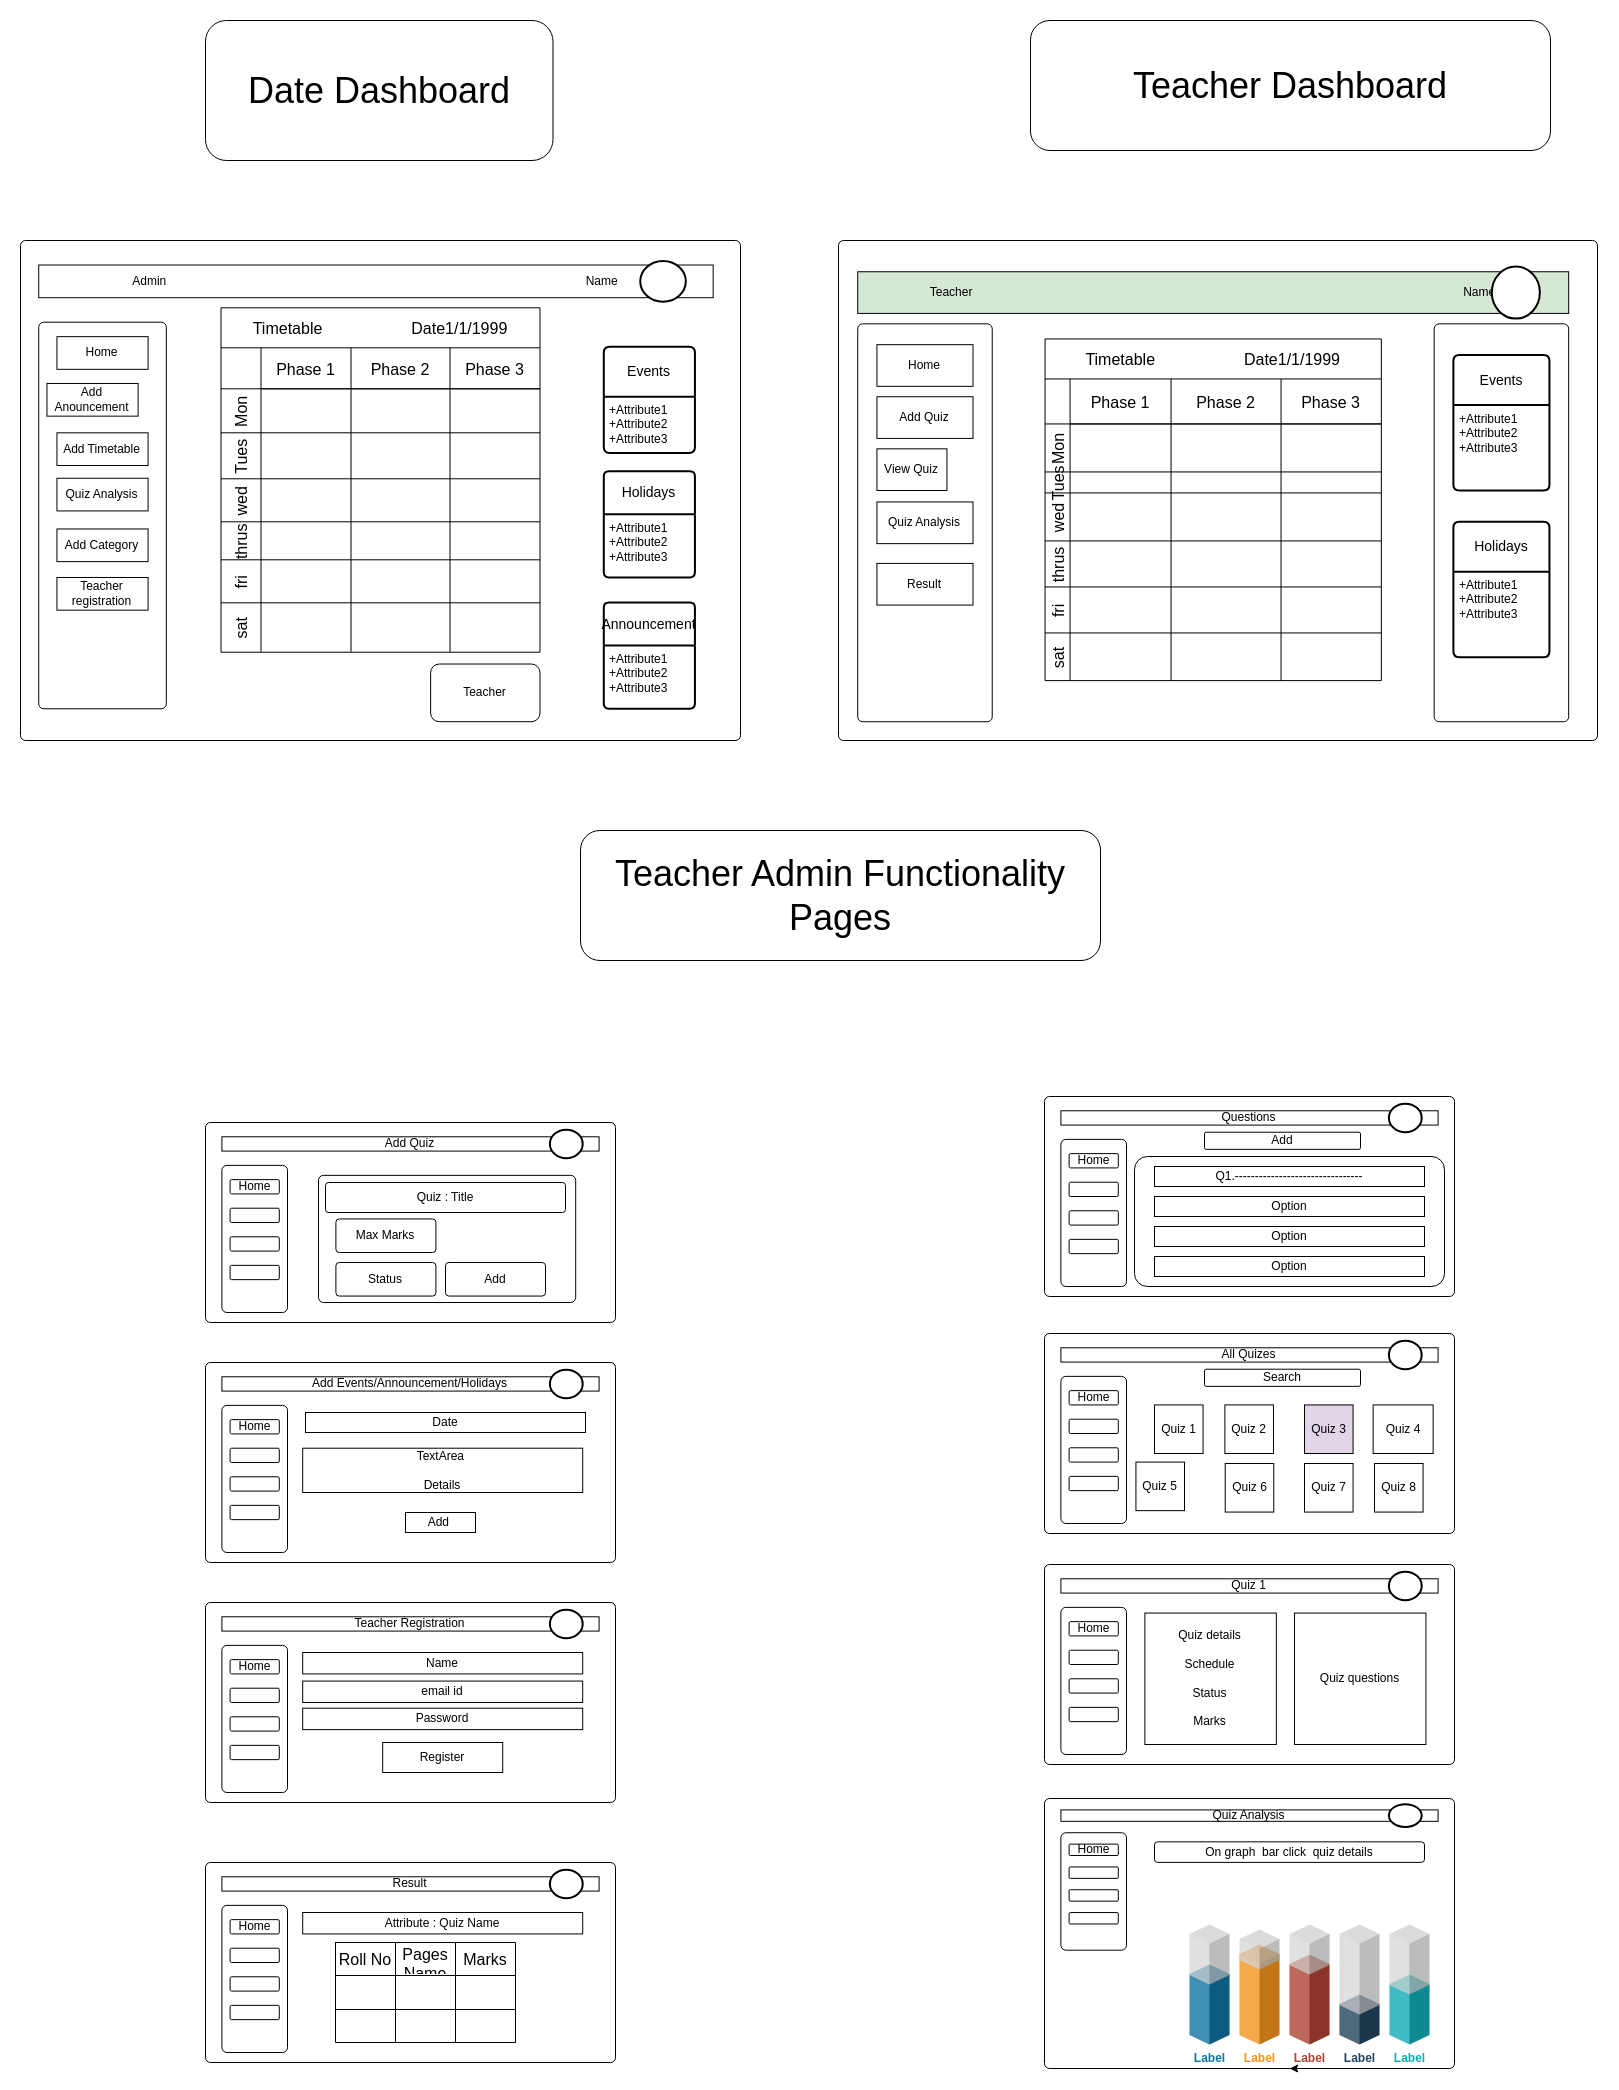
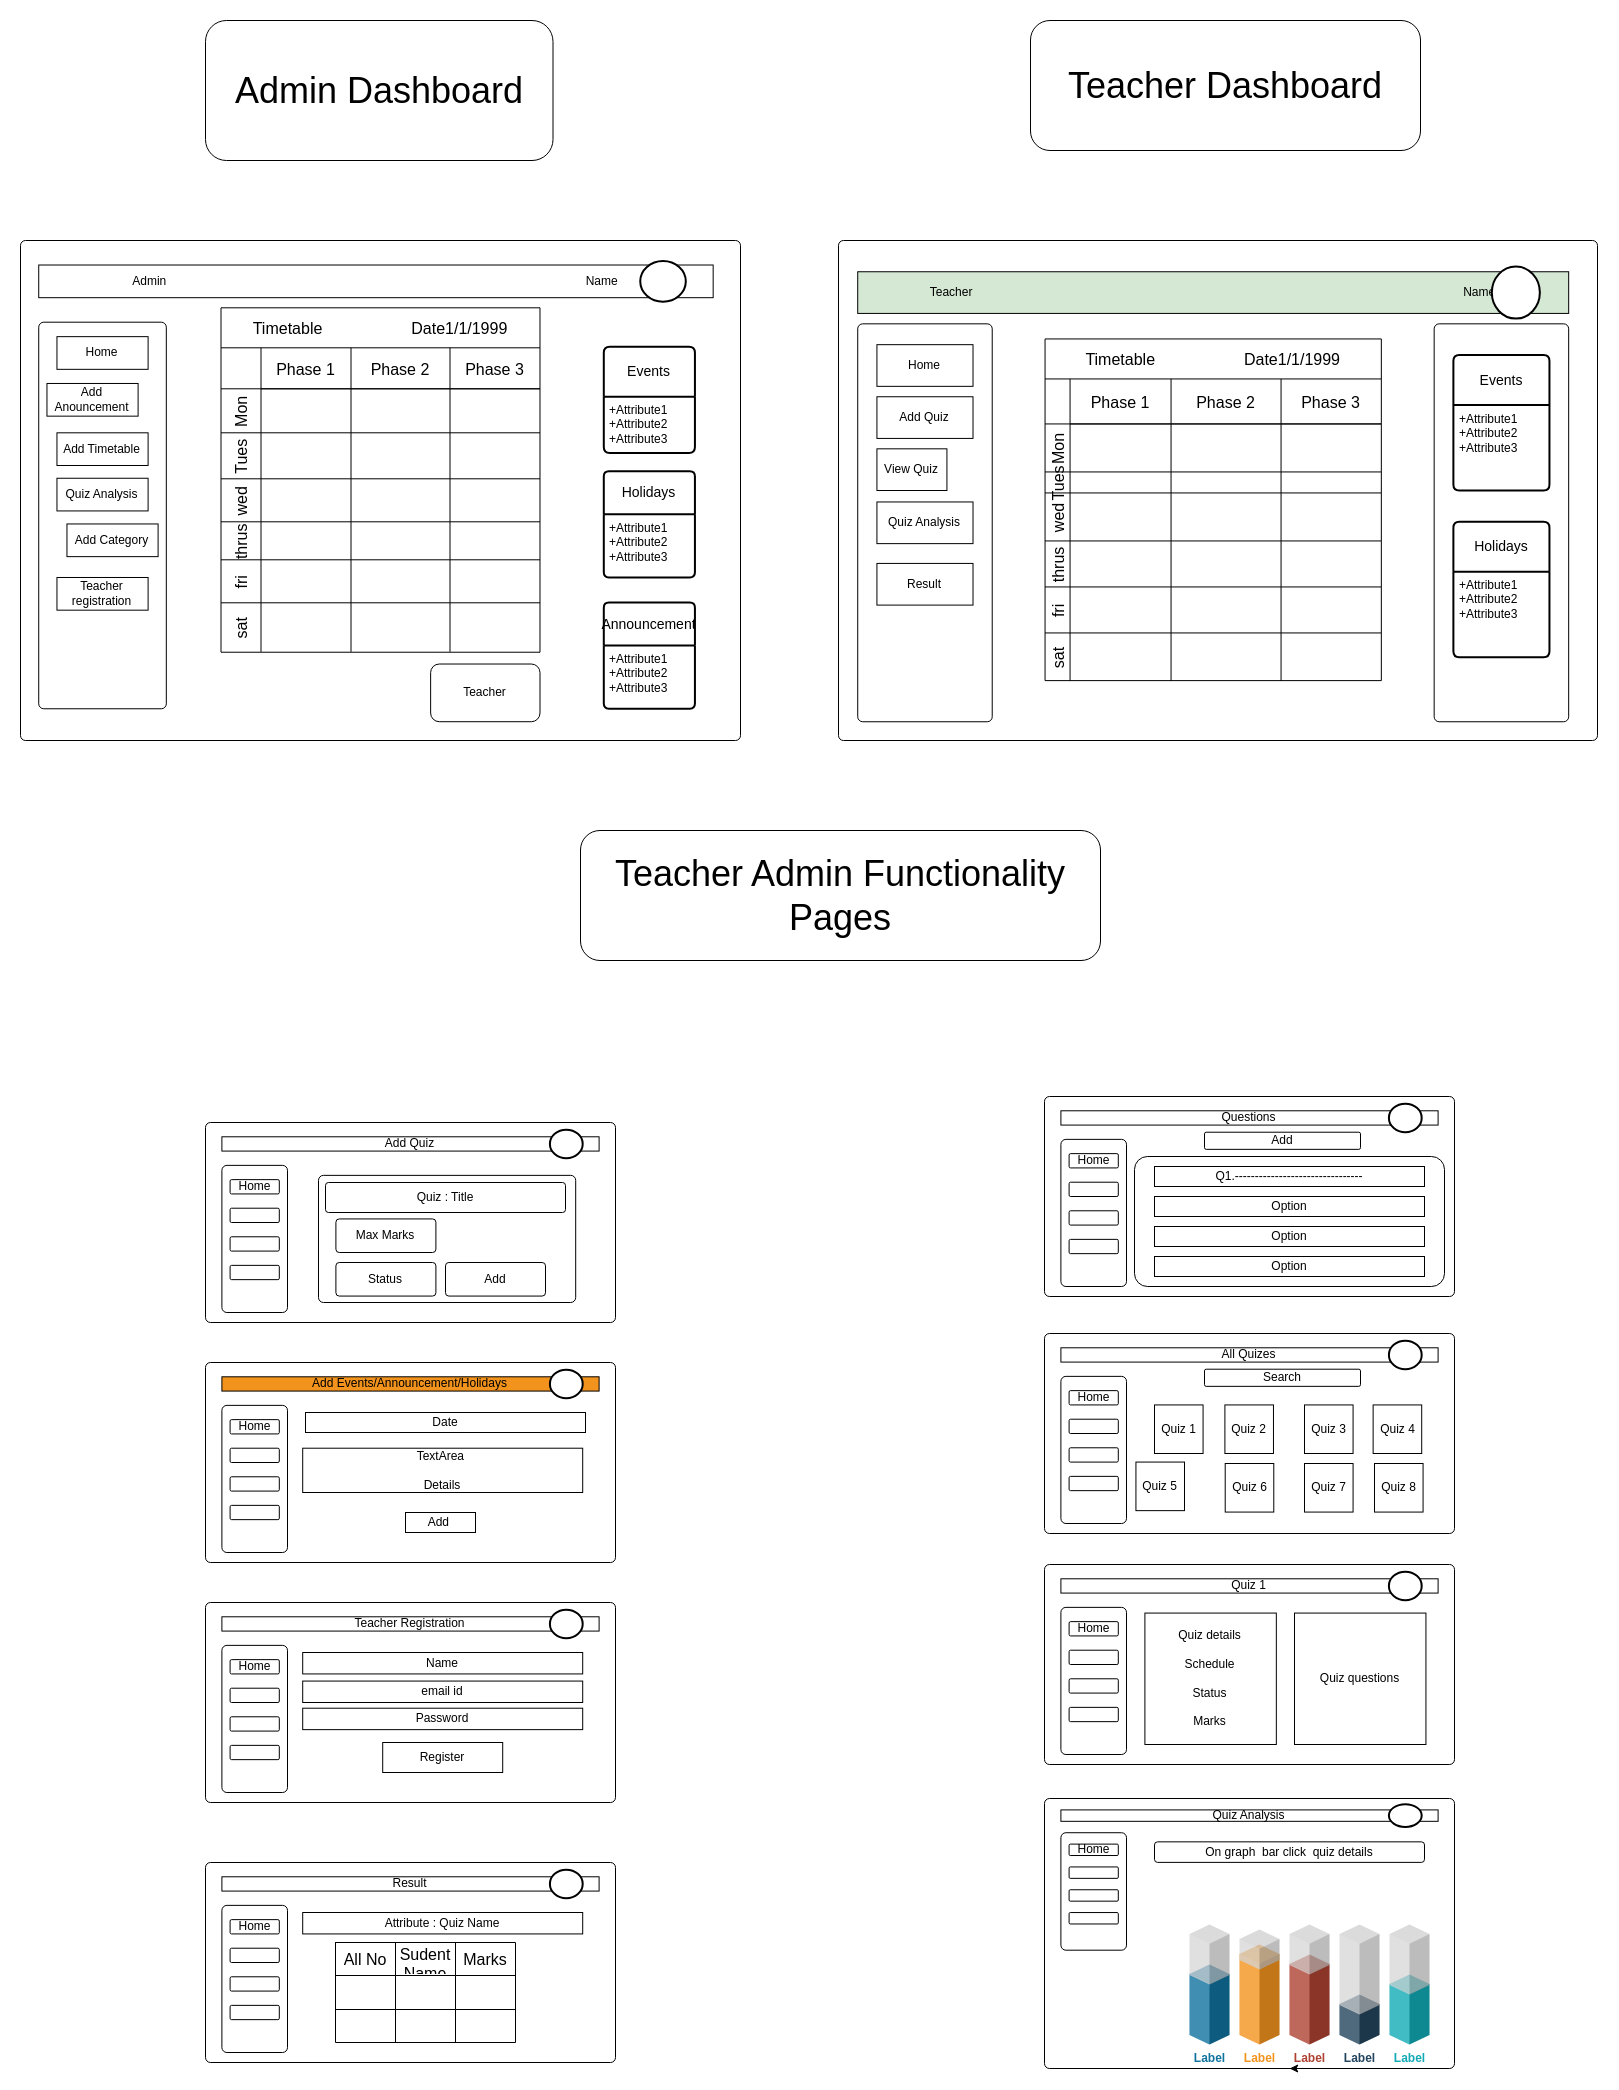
(1291, 86) -> (1226, 86)
(380, 91) -> (380, 91)
(103, 545) -> (113, 540)
(411, 1384) -> (411, 1384)
(1329, 1429) -> (1329, 1429)
(1403, 1429) -> (1397, 1429)
(366, 1960) -> (366, 1960)
(426, 1960) -> (426, 1960)
